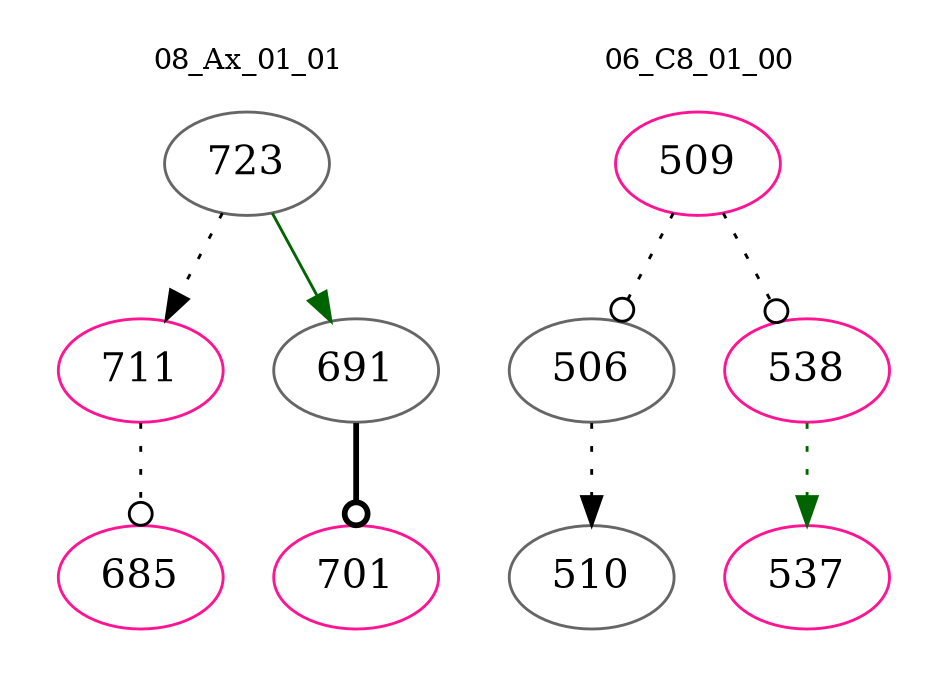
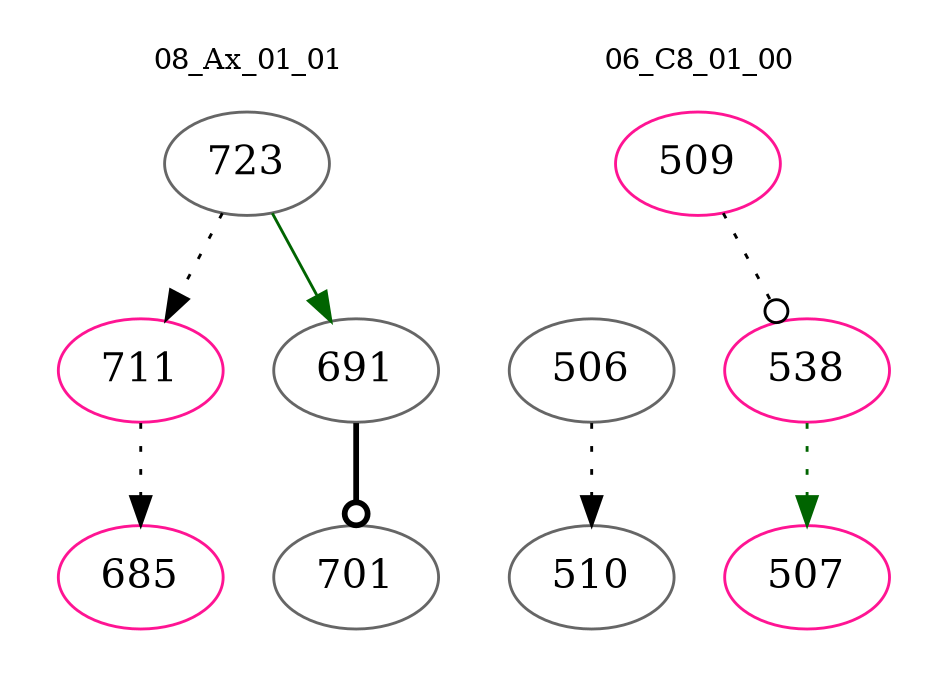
(651, 256) -> none
(141, 463) -> (141, 463)
(356, 577) -> (356, 577)
(807, 577) -> (807, 577)
